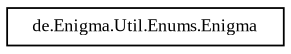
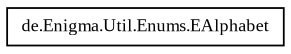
(145, 27) -> (145, 27)
